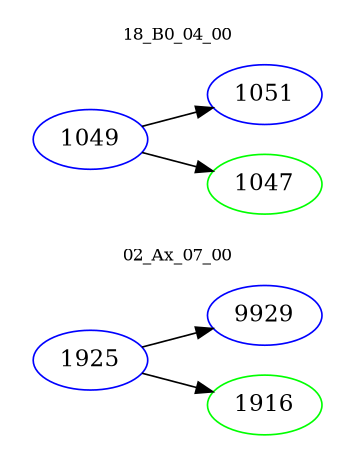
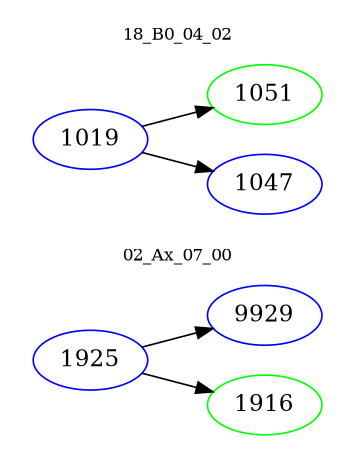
(178, 36) -> (178, 36)
(265, 95) -> (265, 95)
(90, 139) -> (90, 139)
(265, 184) -> (265, 184)
